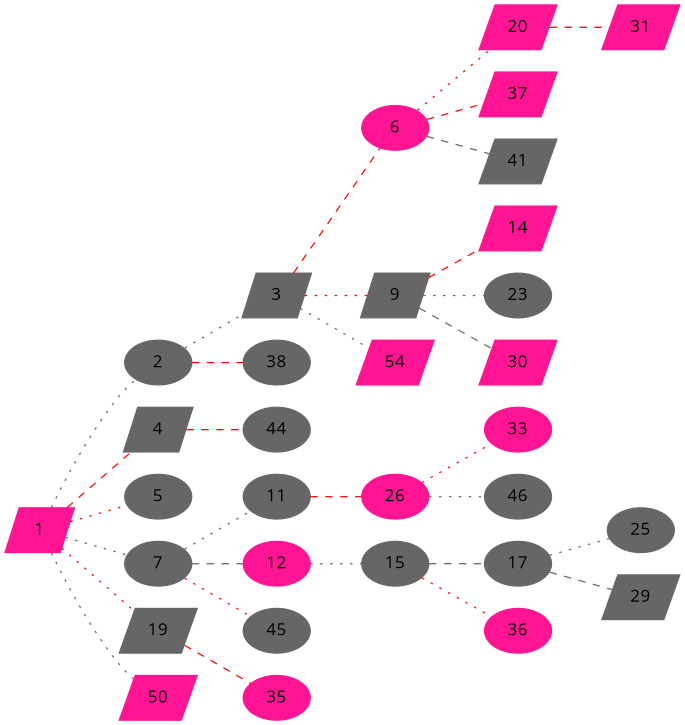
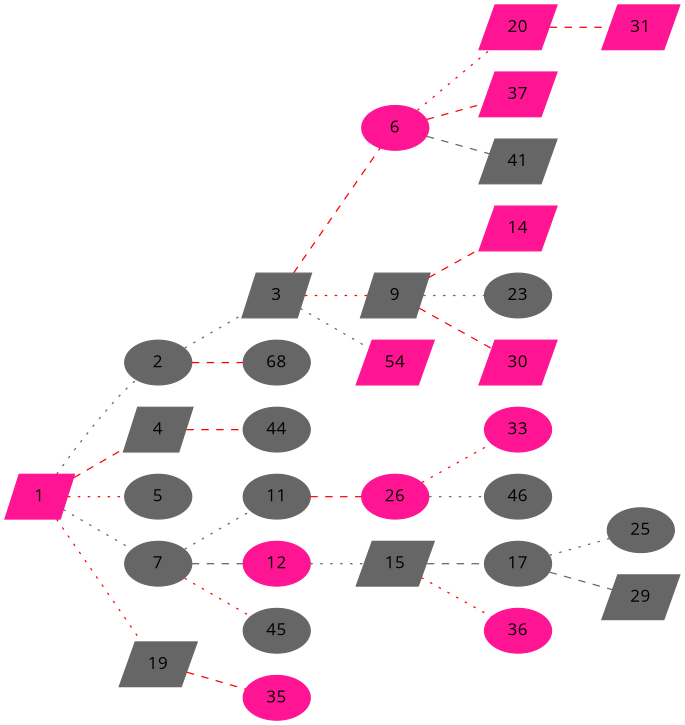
(455, 328) -> (455, 328)
(277, 363) -> (277, 363)
(395, 564) -> (395, 564)
(158, 698) -> none
